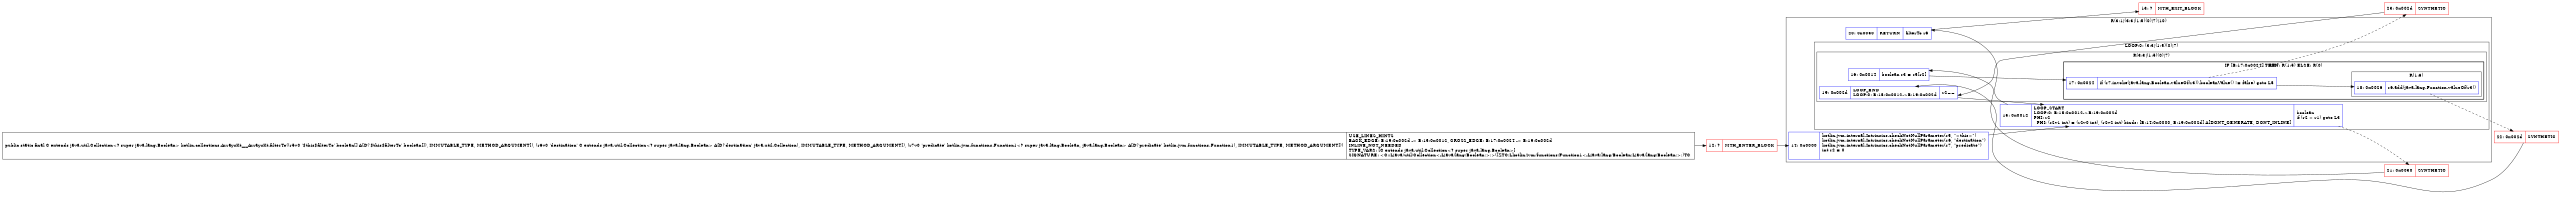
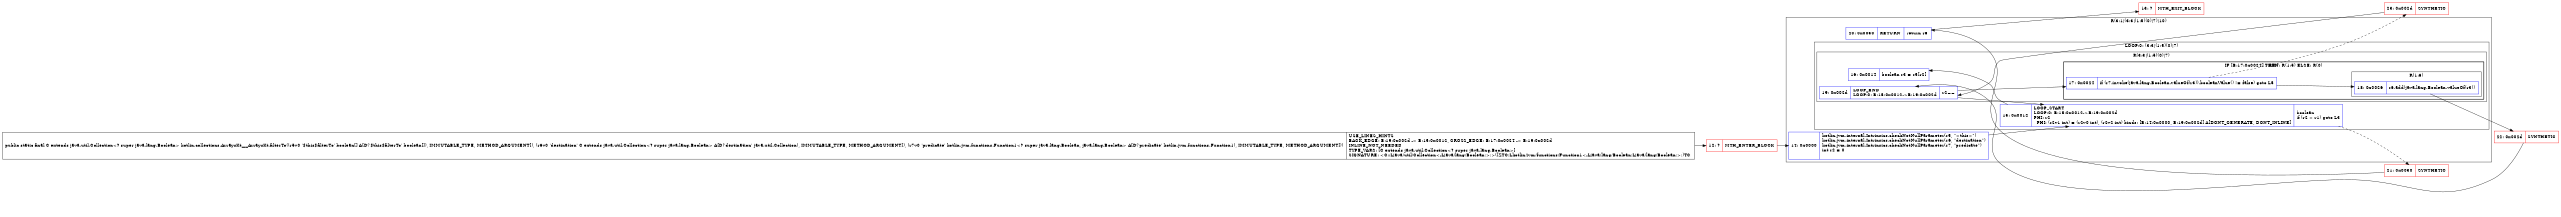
(1917, 33) -> (1917, 33)
(1999, 78) -> (2010, 89)
(2432, 88) -> (2432, 88)
(2470, 112) -> (2470, 112)
